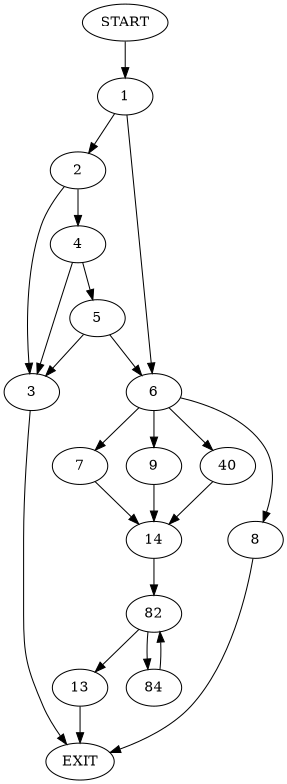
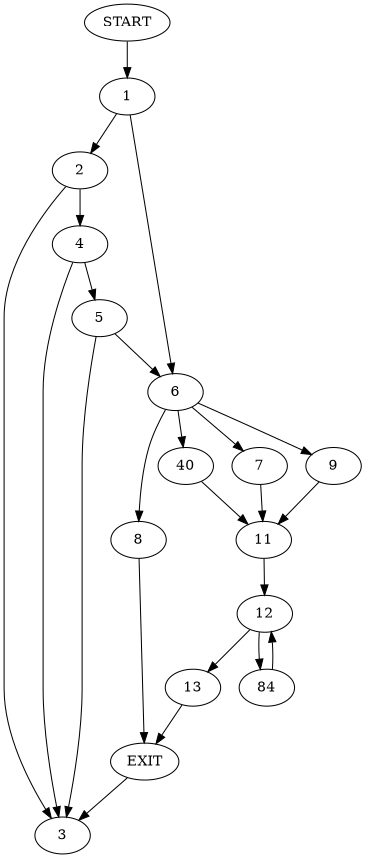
(154, 540) -> (264, 540)
(24, 577) -> (107, 796)
(154, 614) -> (265, 614)
